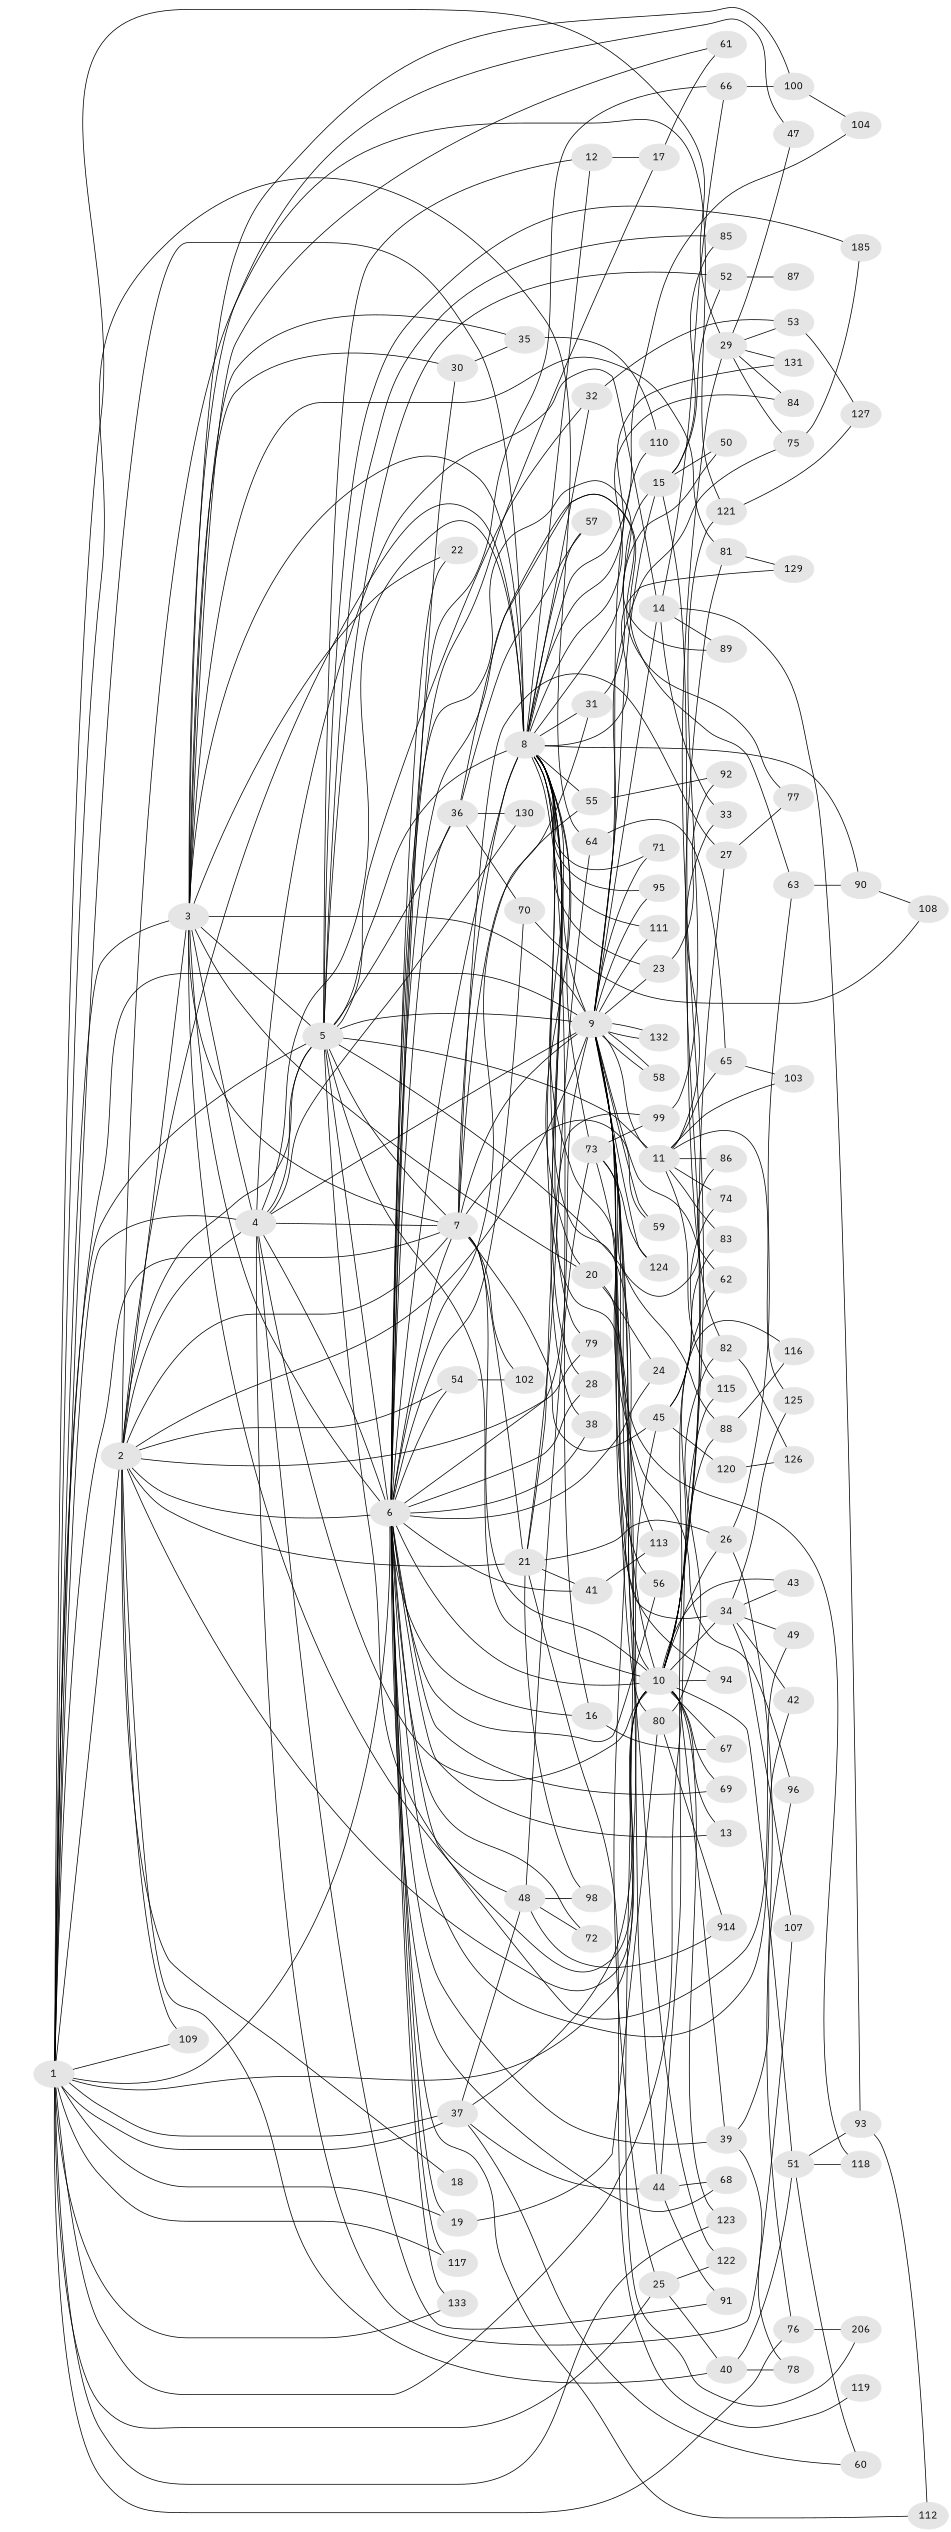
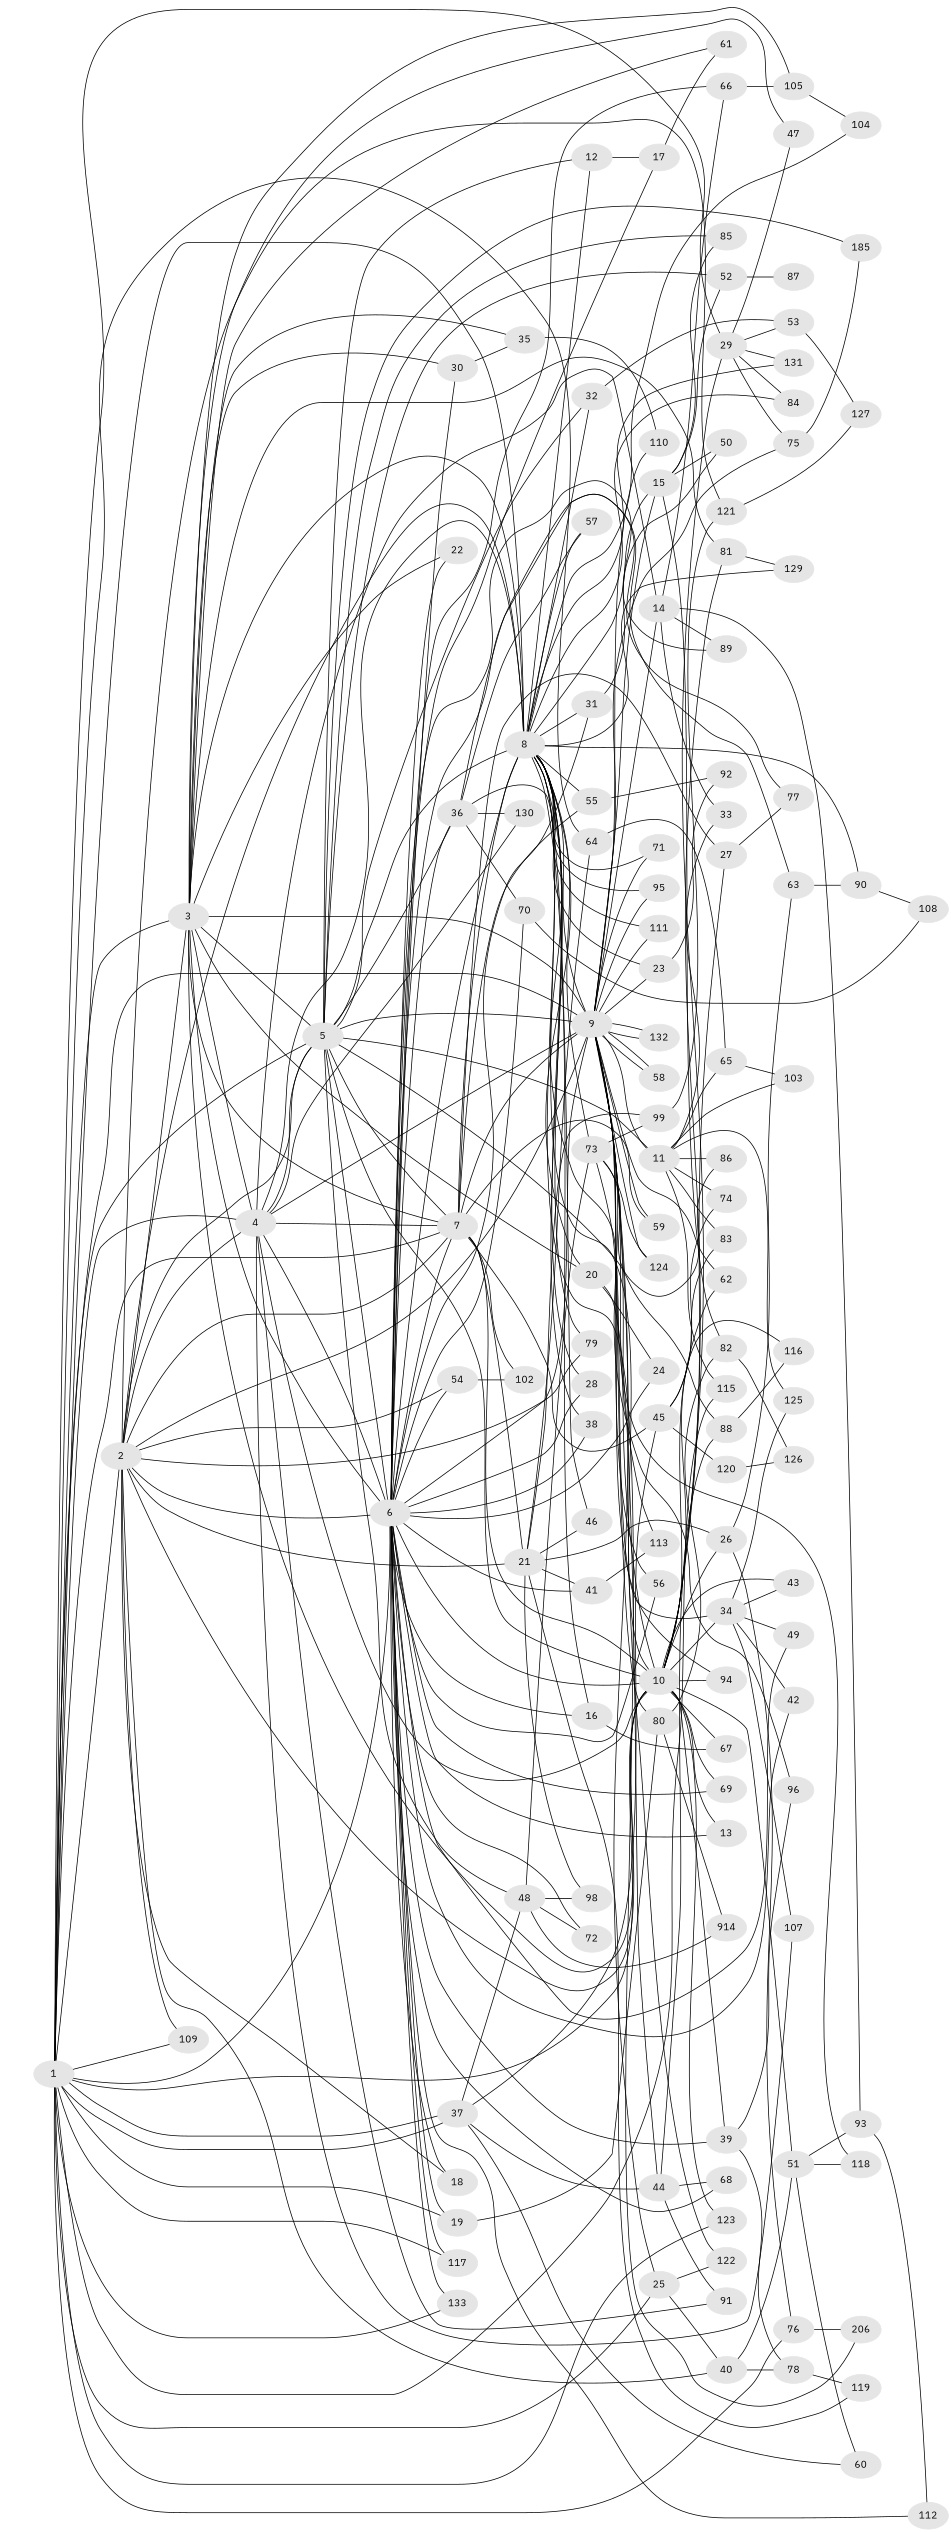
(794, 86) -> (794, 86)
none -> (592, 1522)
none -> (397, 1852)
none -> (824, 2378)
